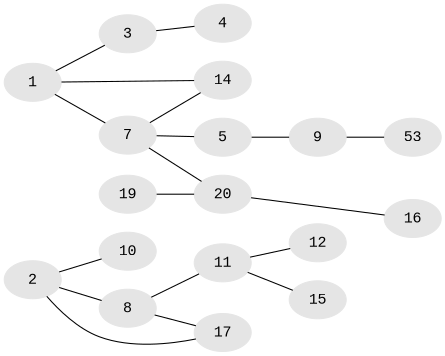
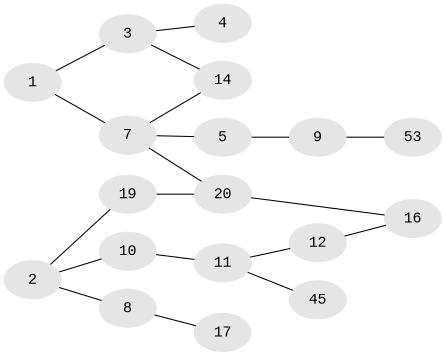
(128, 81) -> (175, 57)
none -> (365, 231)
(175, 286) -> (175, 257)
(318, 300) -> (318, 300)
(114, 341) -> (80, 237)
